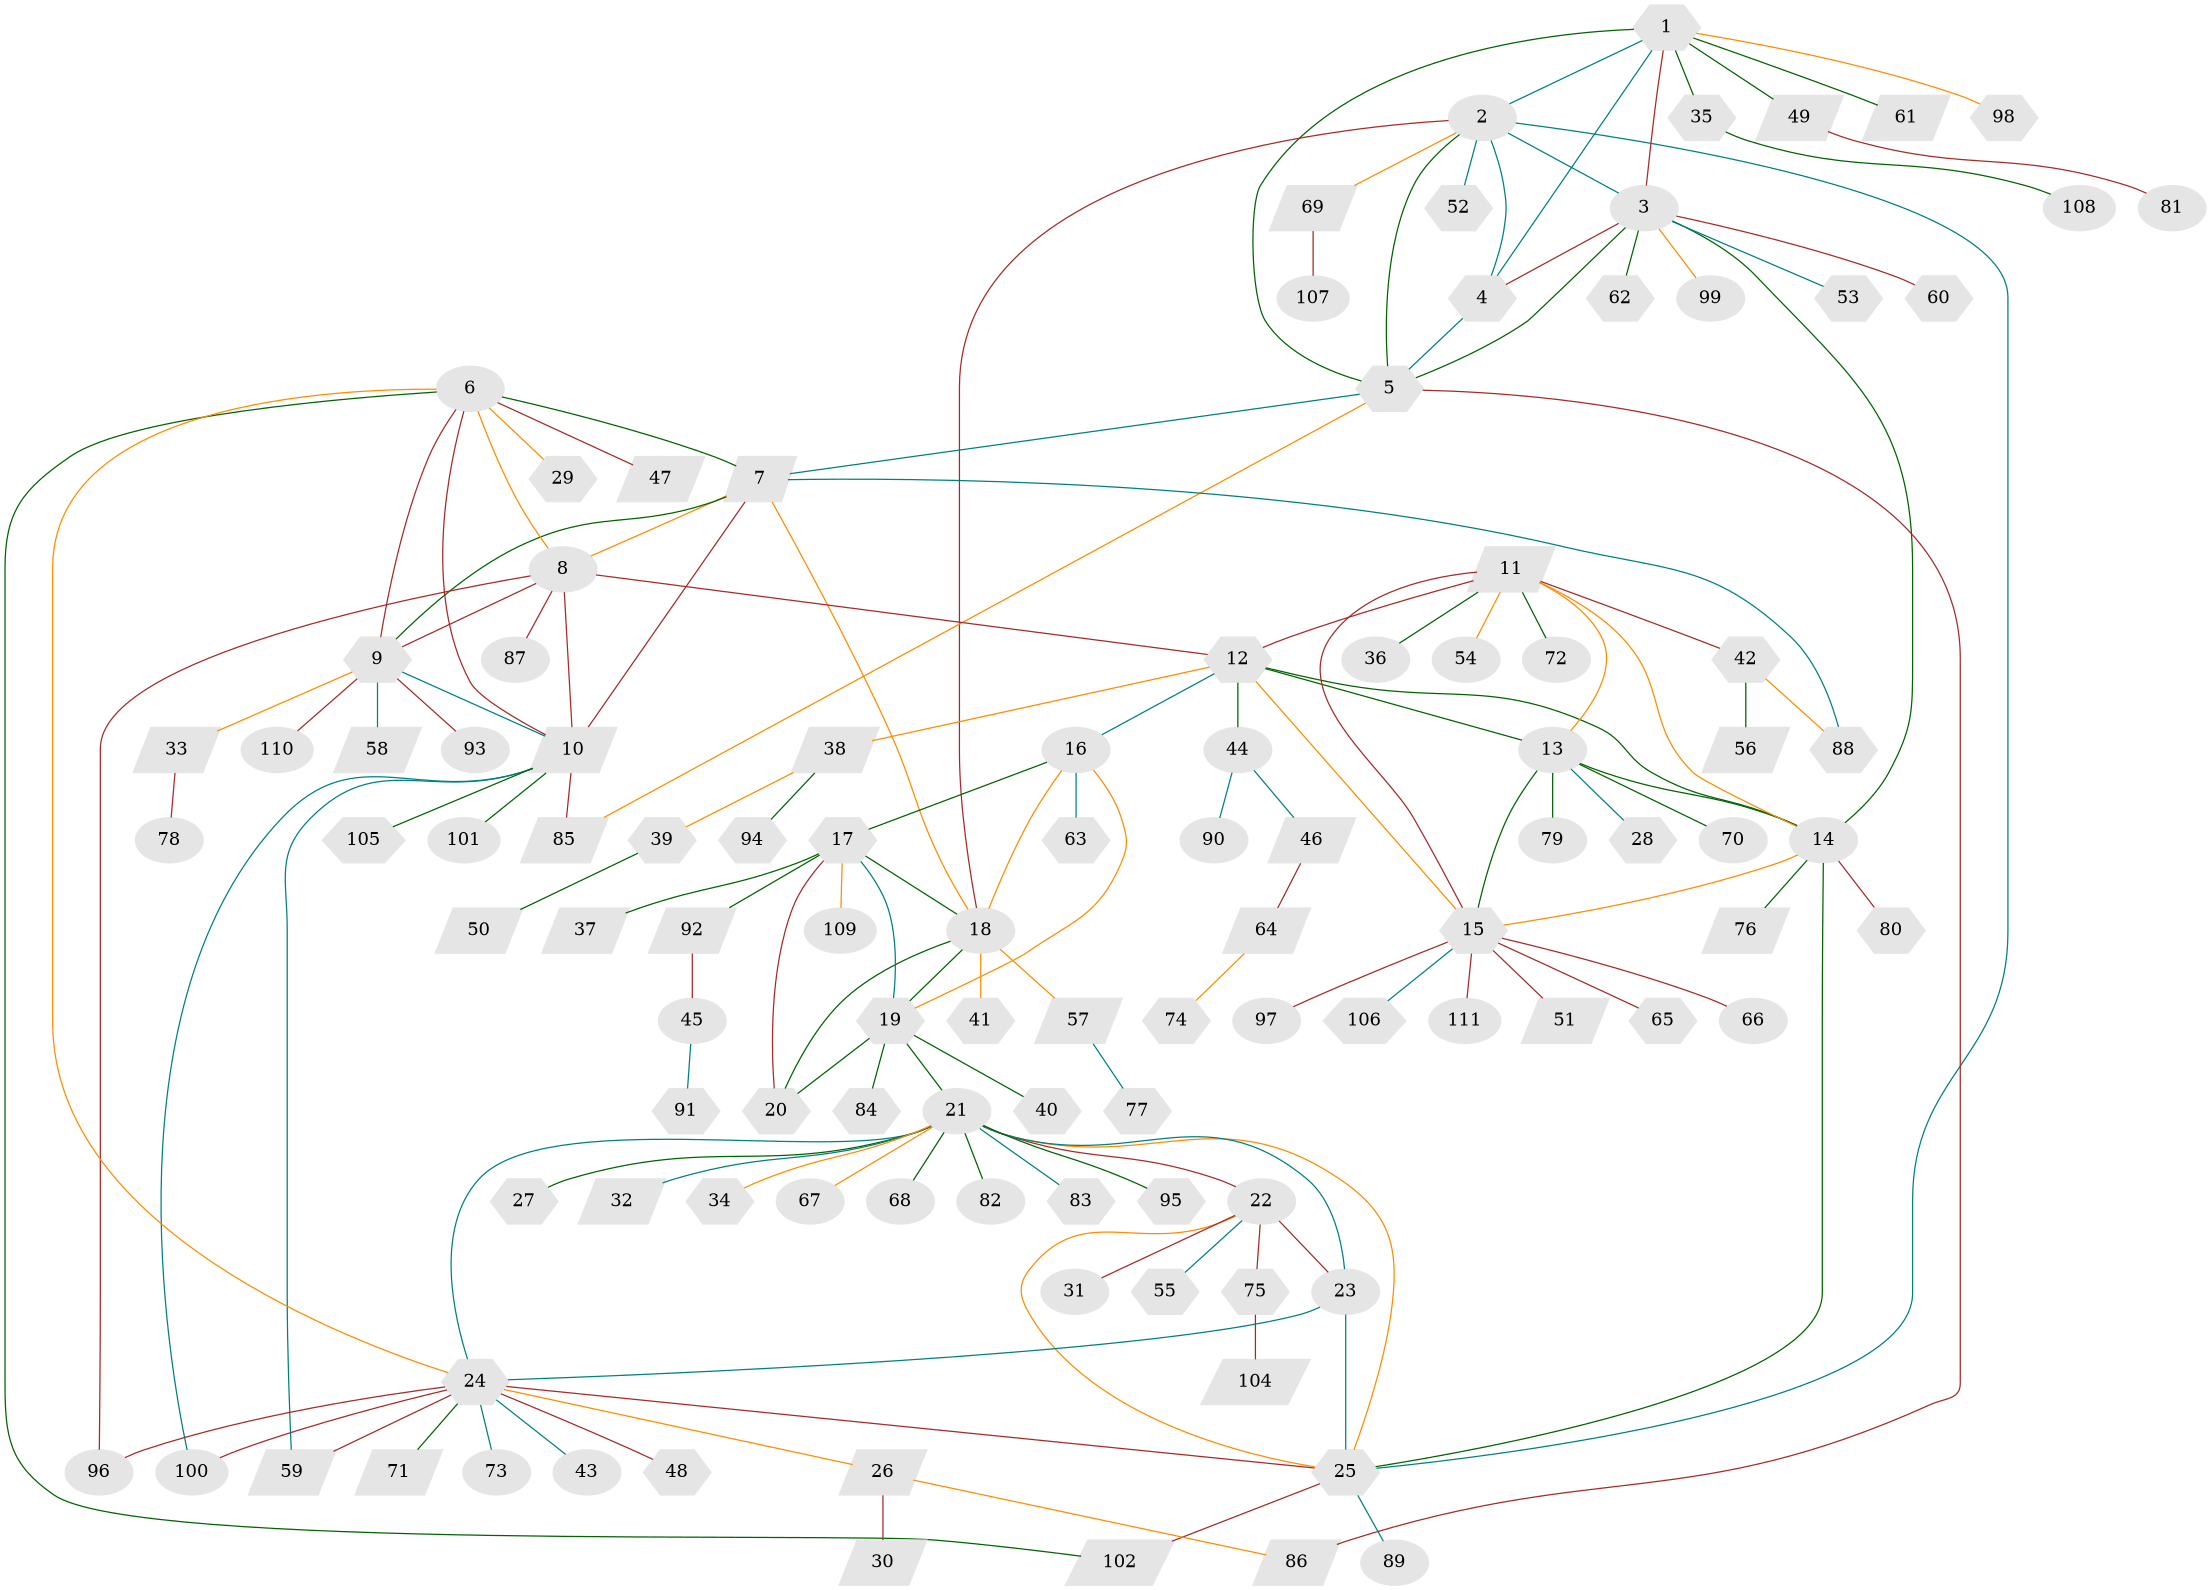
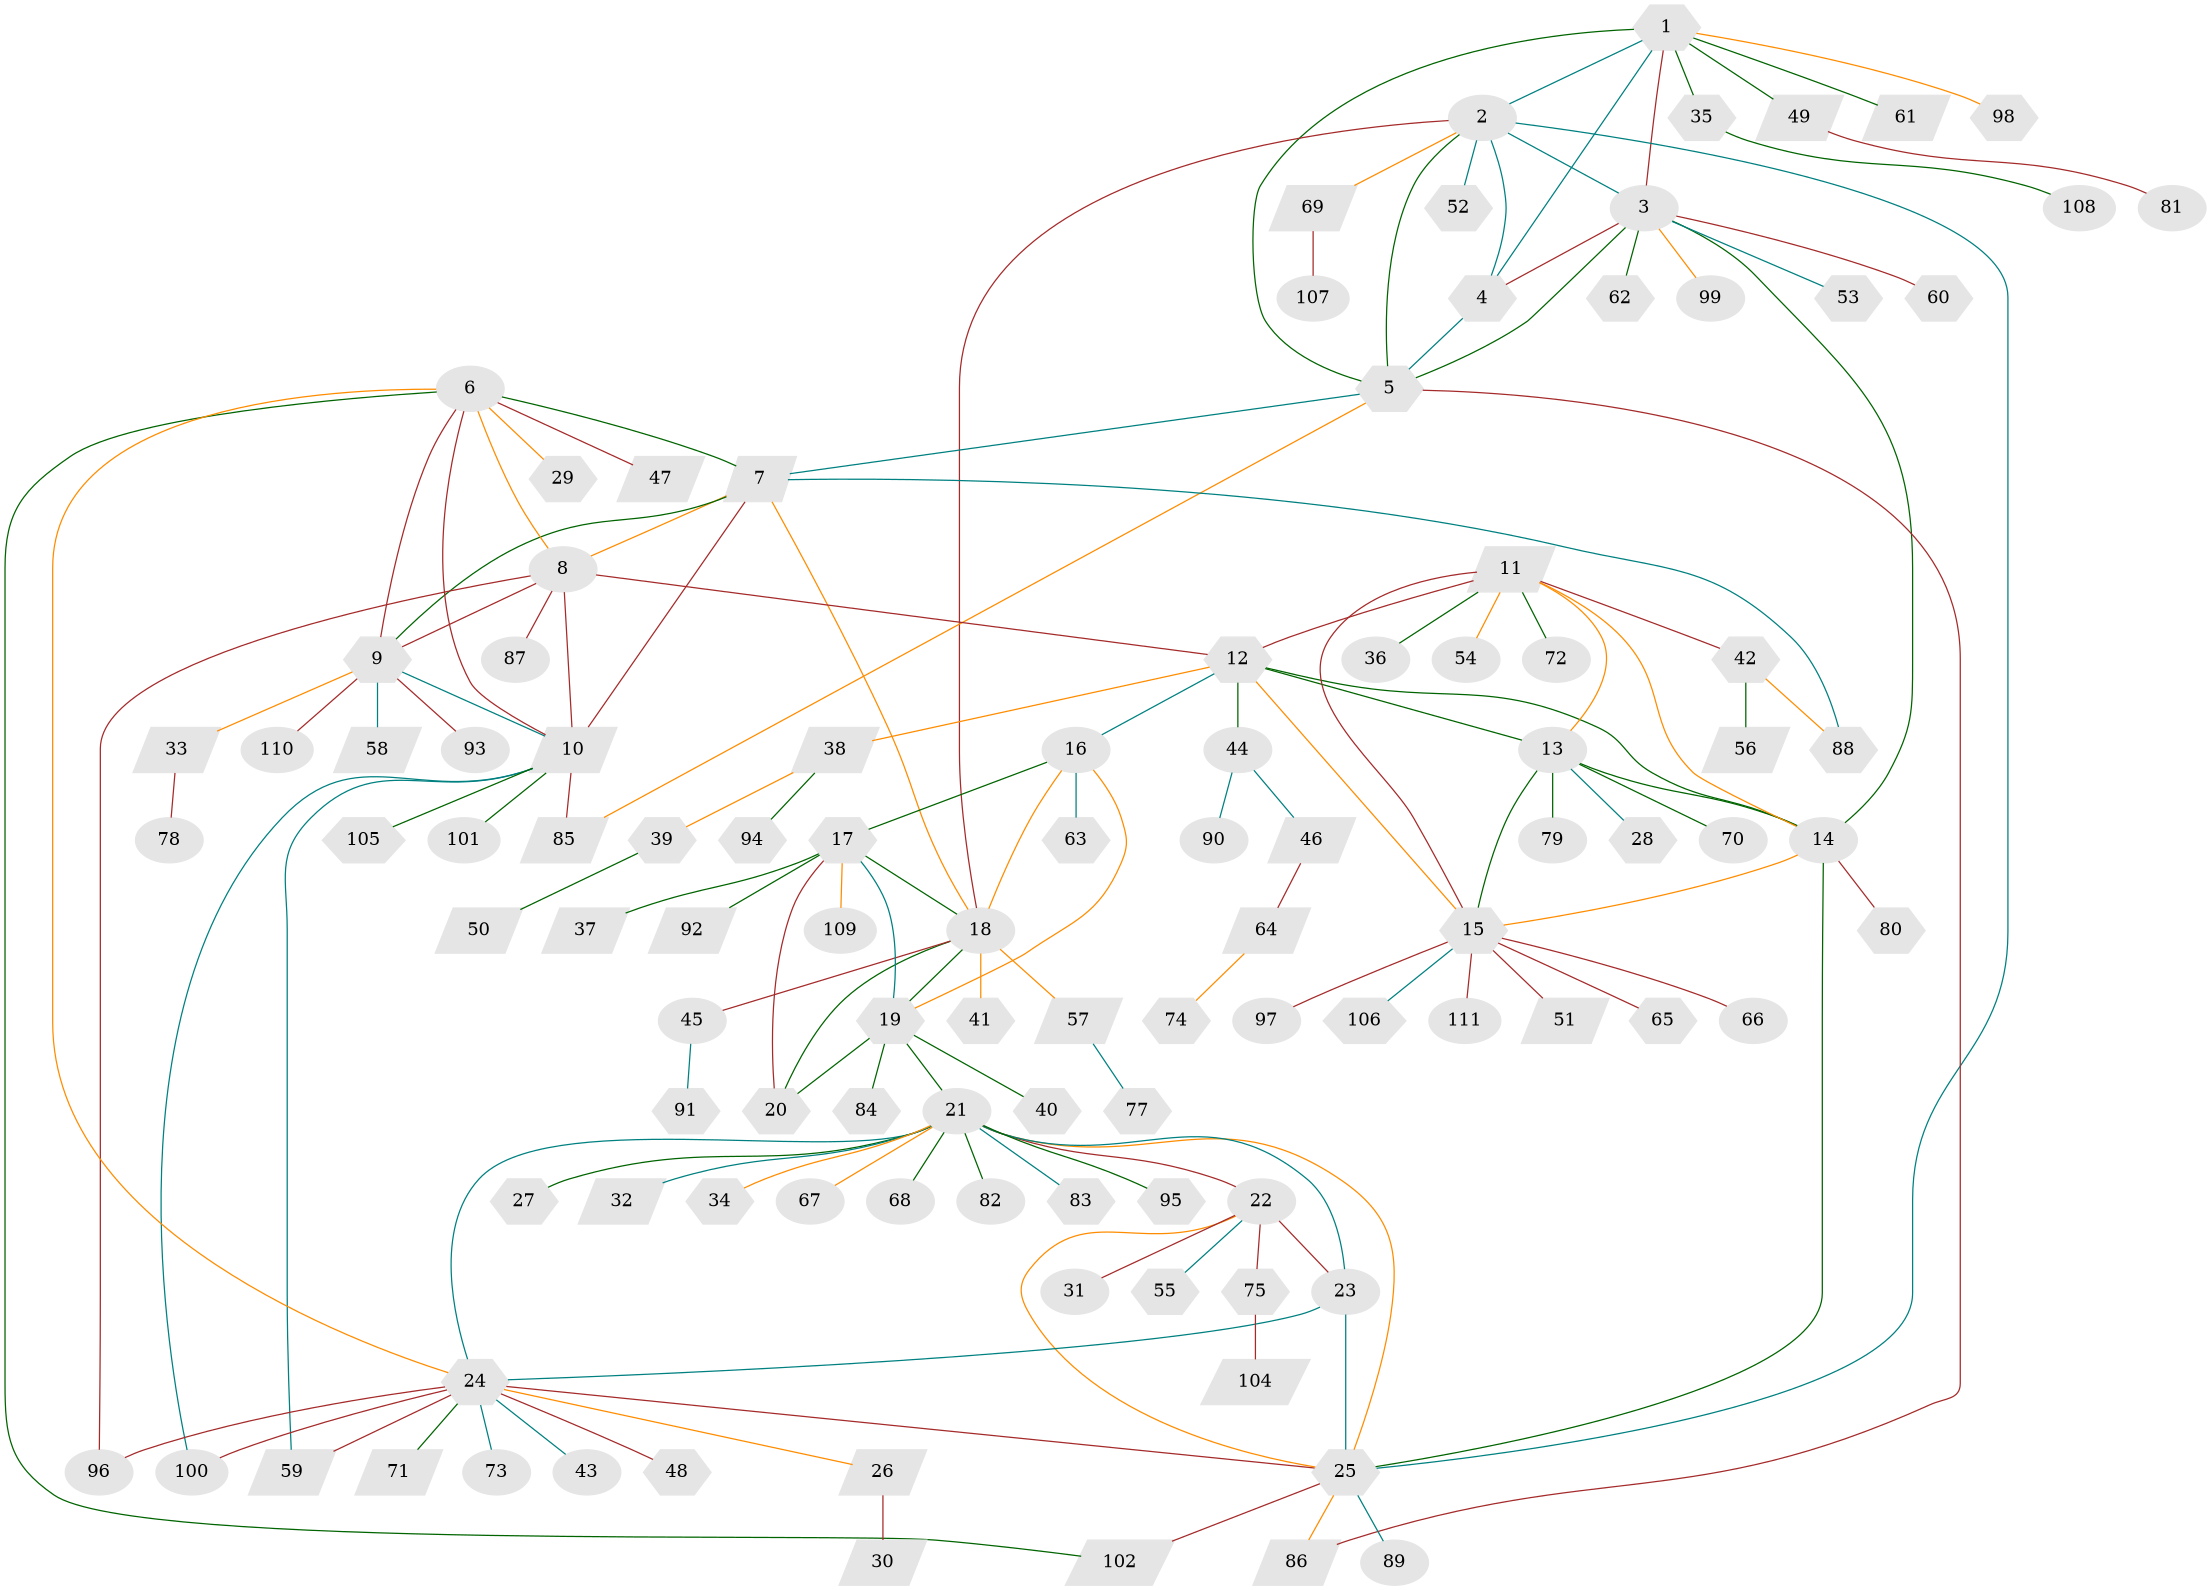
(1746, 931) -> none
(692, 976) -> (837, 976)
(1090, 1518) -> (1321, 1518)
